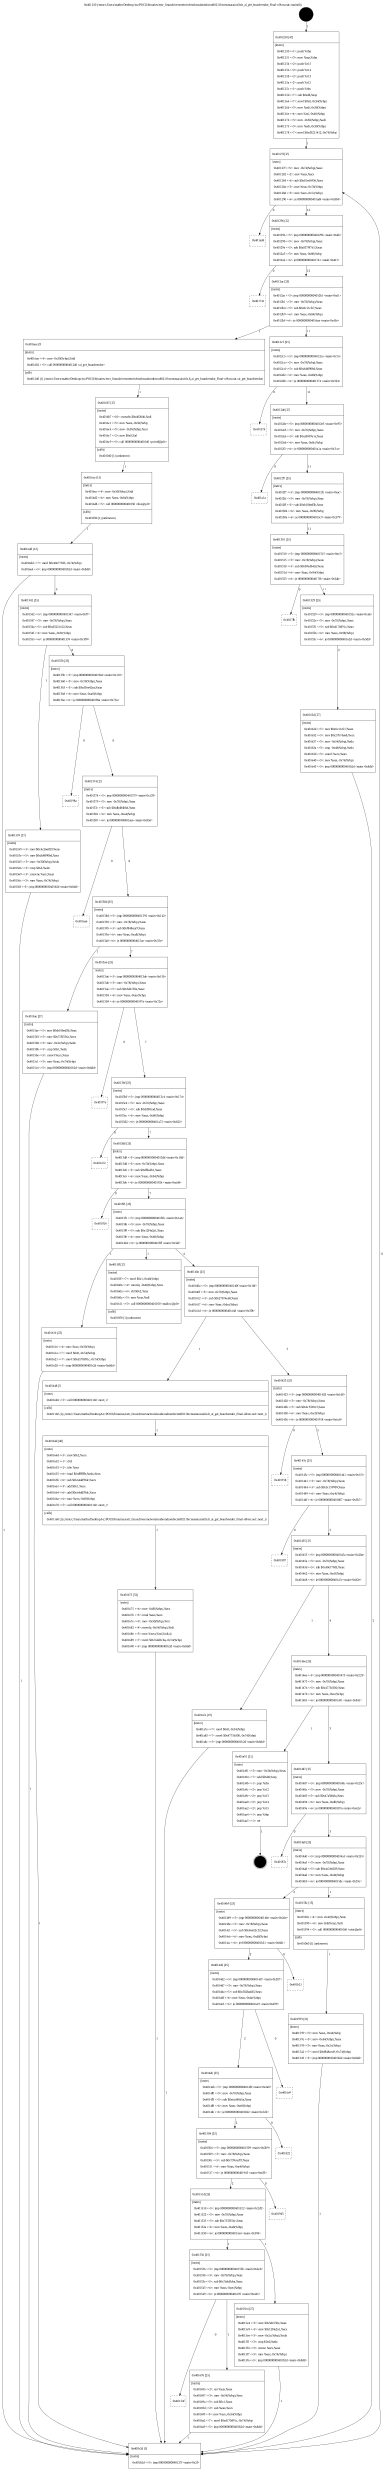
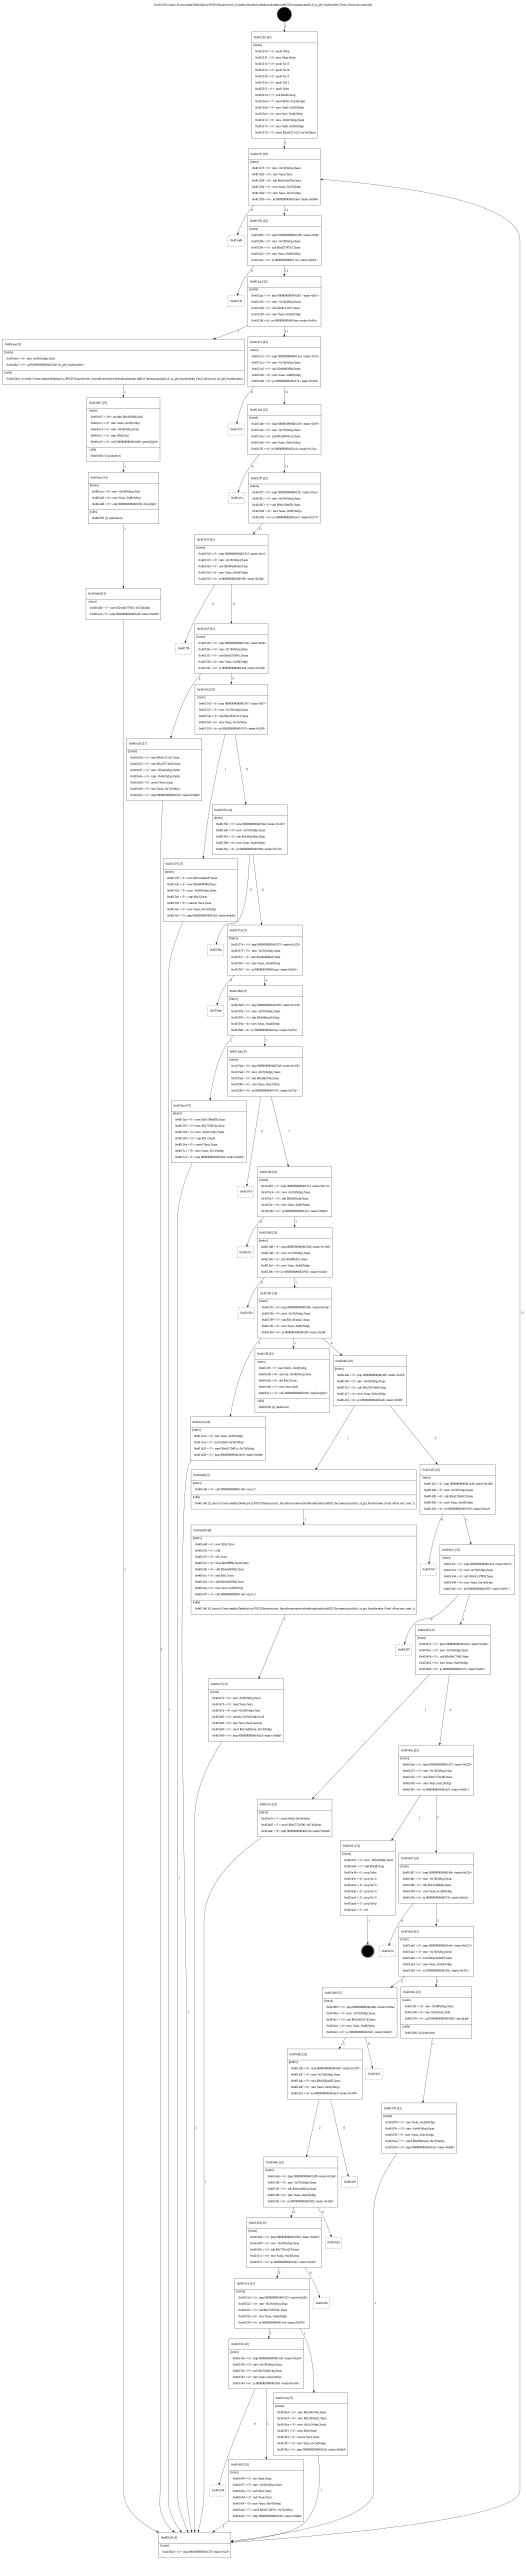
(55, 584) -> (231, 678)
